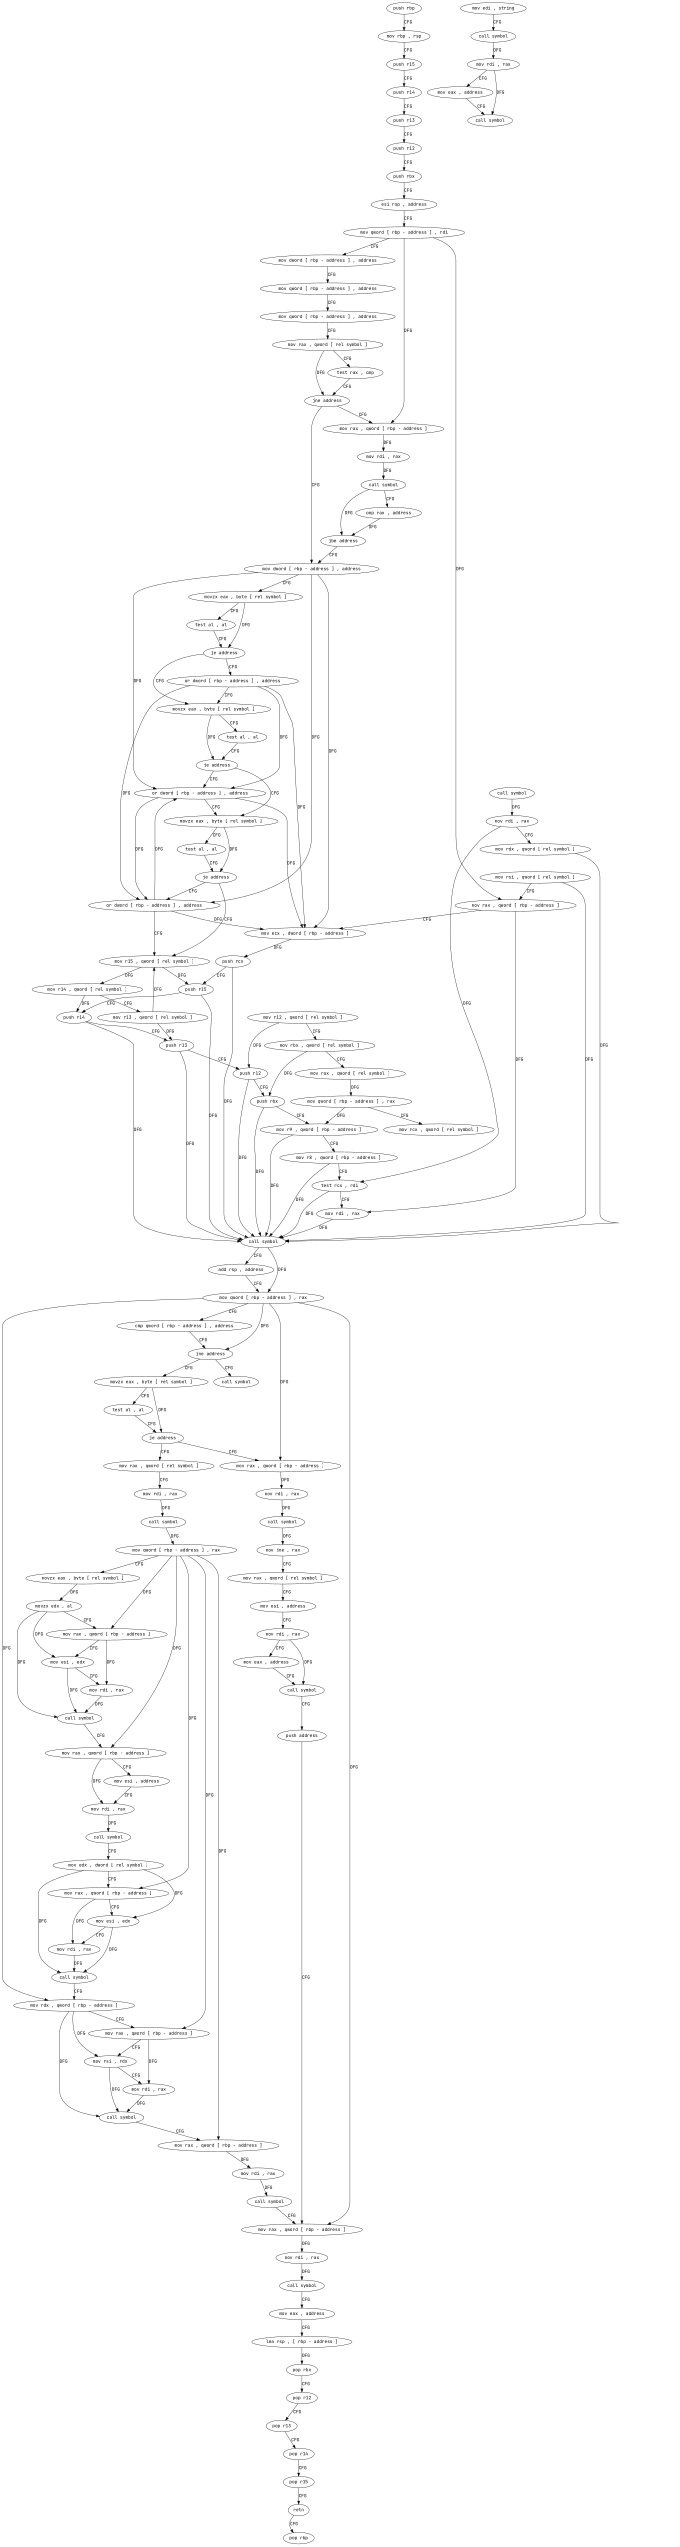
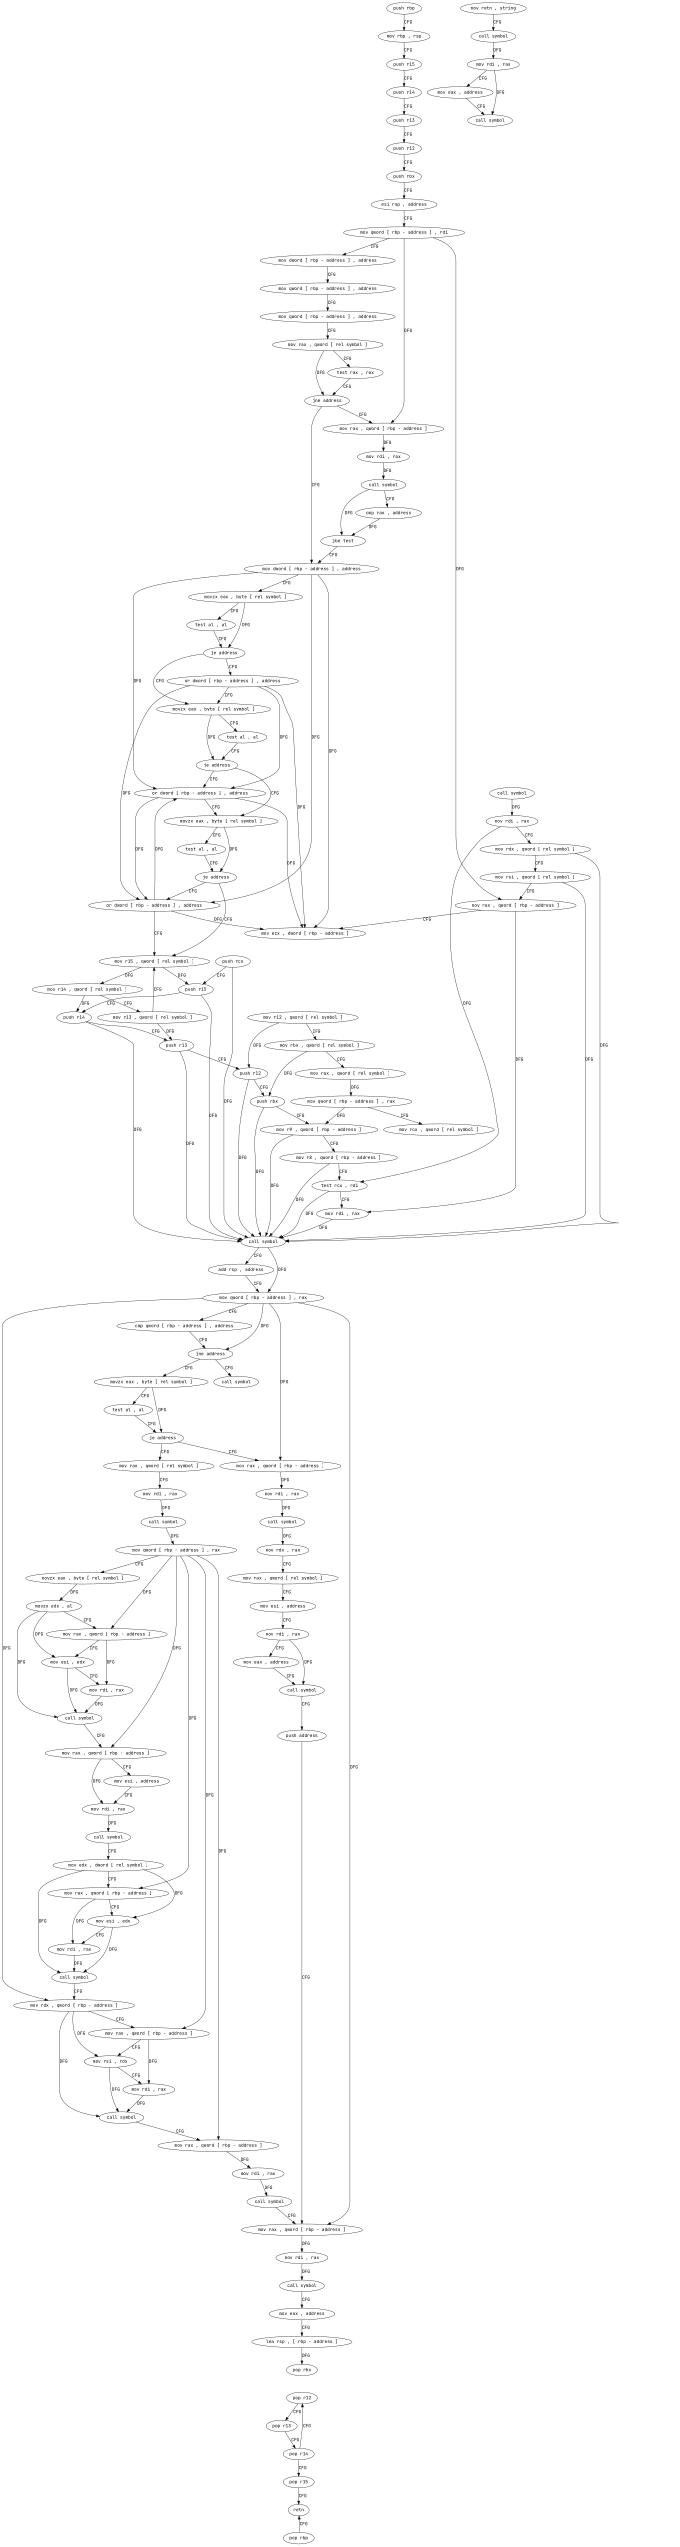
(493, 8) -> (493, 8)
(355, 373) -> (355, 373)
(343, 541) -> (343, 541)
none -> (535, 862)
(269, 947) -> none
(283, 1550) -> (283, 1550)
(302, 2382) -> (302, 2428)
(290, 2522) -> (299, 2526)
